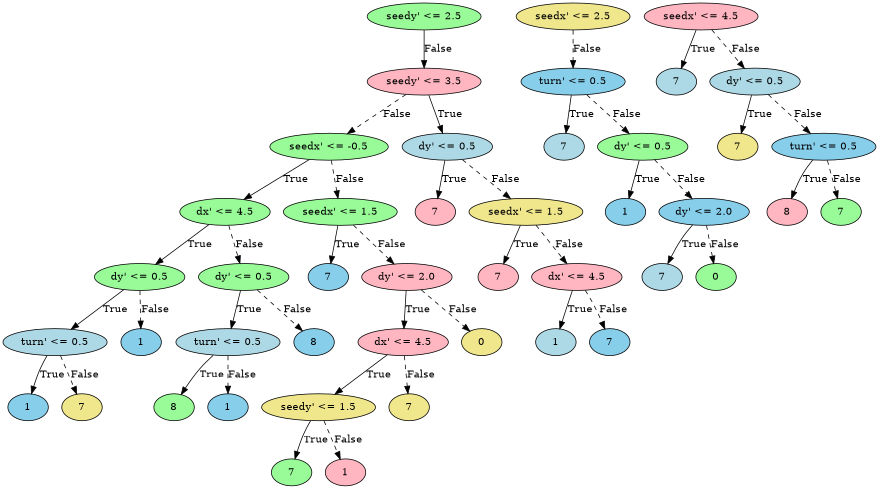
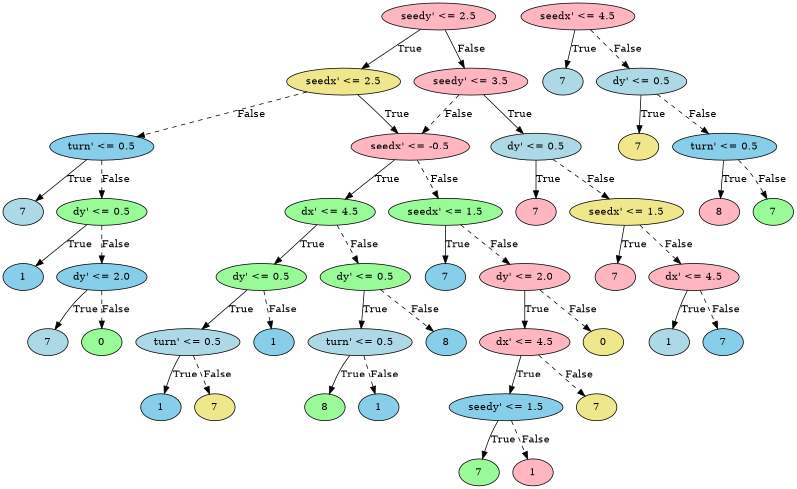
(424, 16) -> (439, 16)
none -> (394, 47)
none -> (375, 111)
(329, 147) -> (410, 147)
(319, 407) -> (506, 407)
